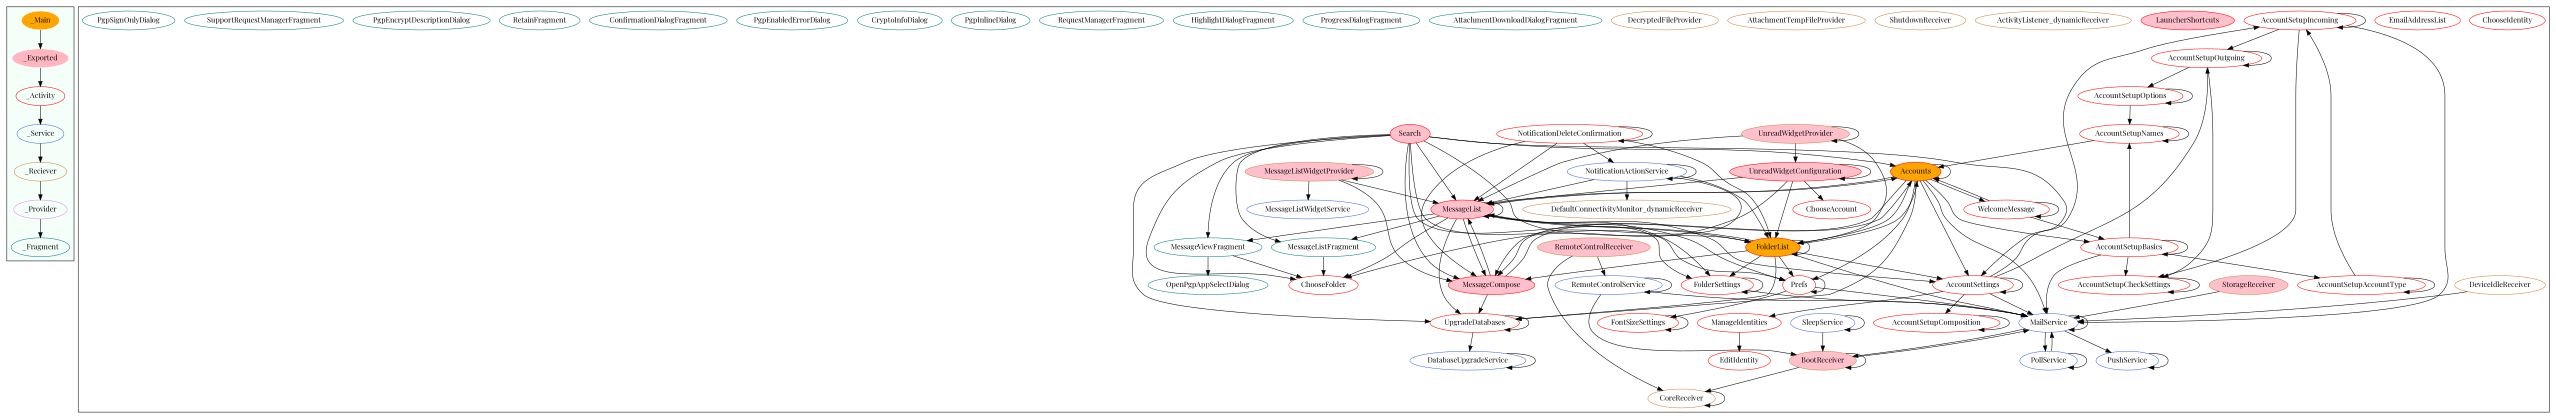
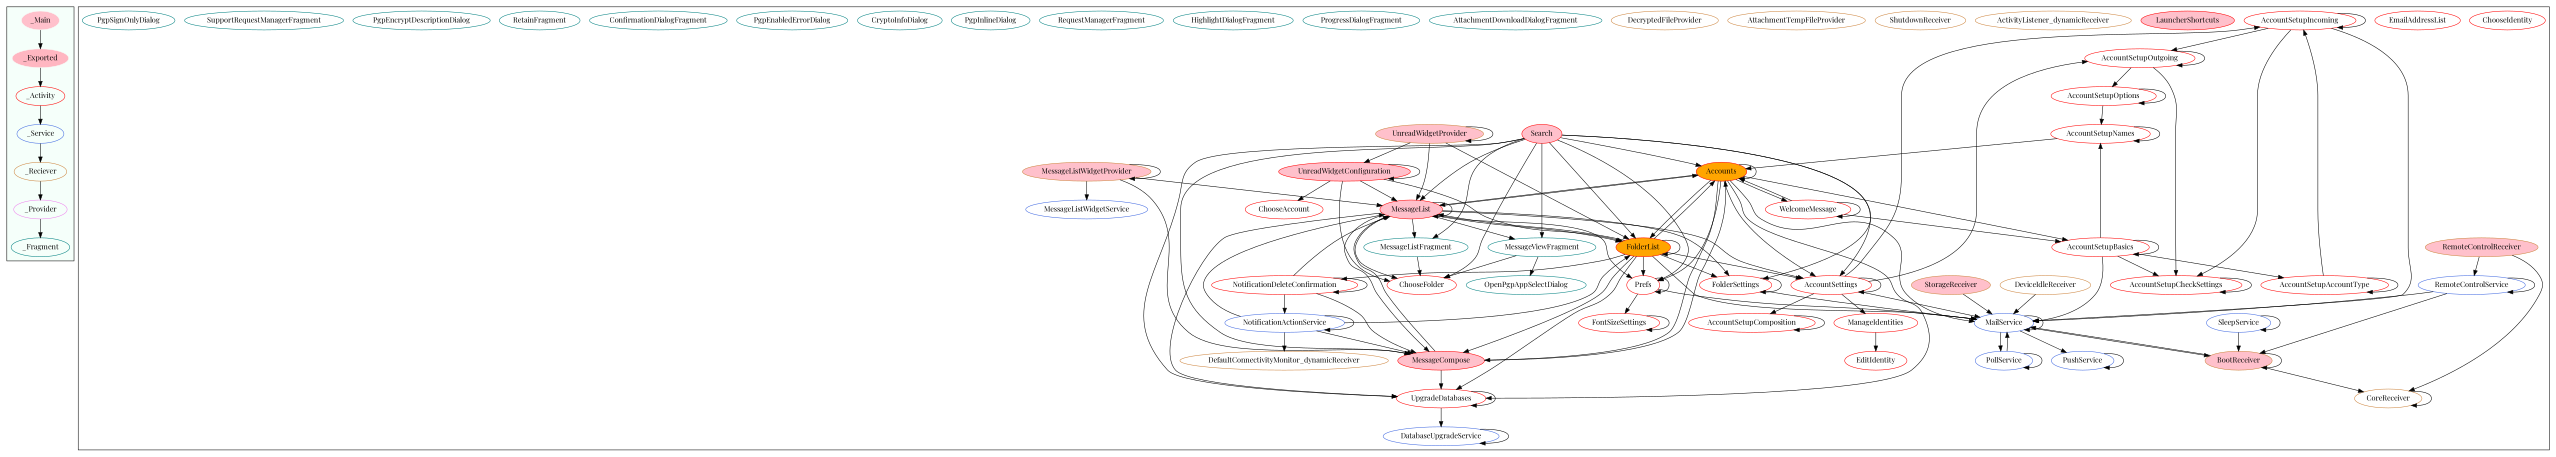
(40, 20) -> (40, 20)
(1710, 168) -> (1487, 272)
